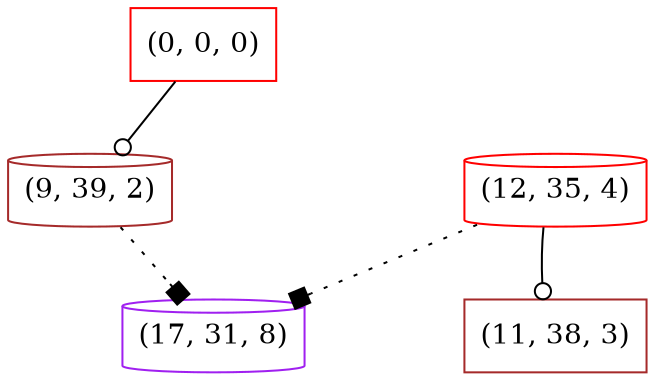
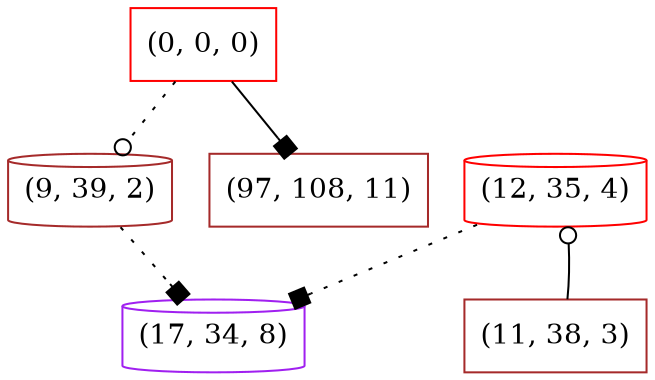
(152, 111) -> (152, 111)
none -> (319, 190)
(542, 255) -> (569, 271)
(213, 336) -> (213, 336)
